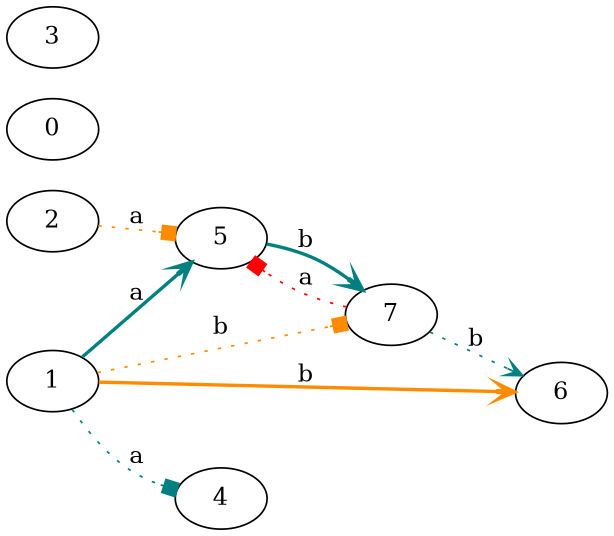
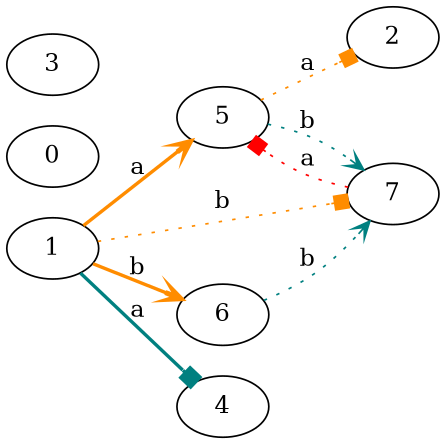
(128, 229) -> (300, 81)
(310, 257) -> (311, 137)
(131, 315) -> (131, 188)
(469, 350) -> (315, 273)
(110, 454) -> (132, 322)
